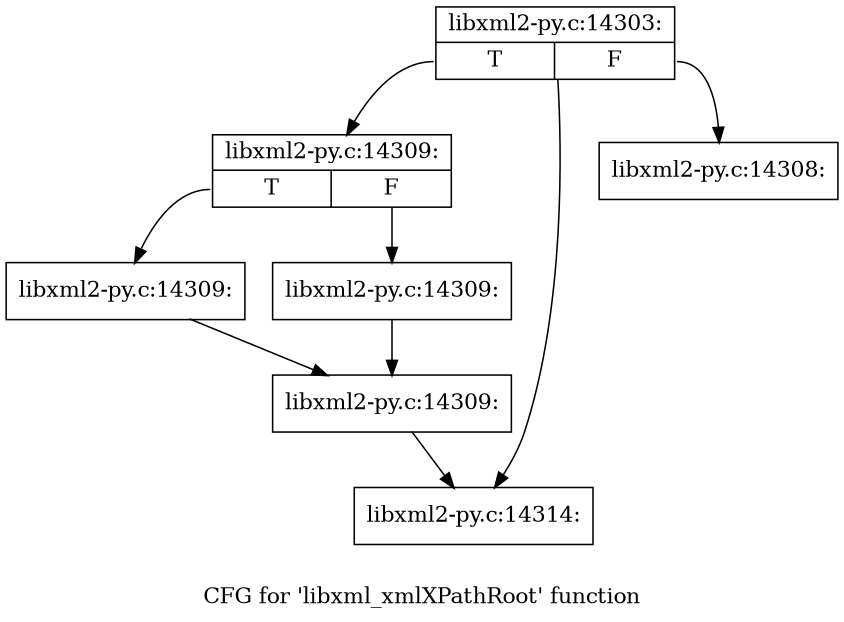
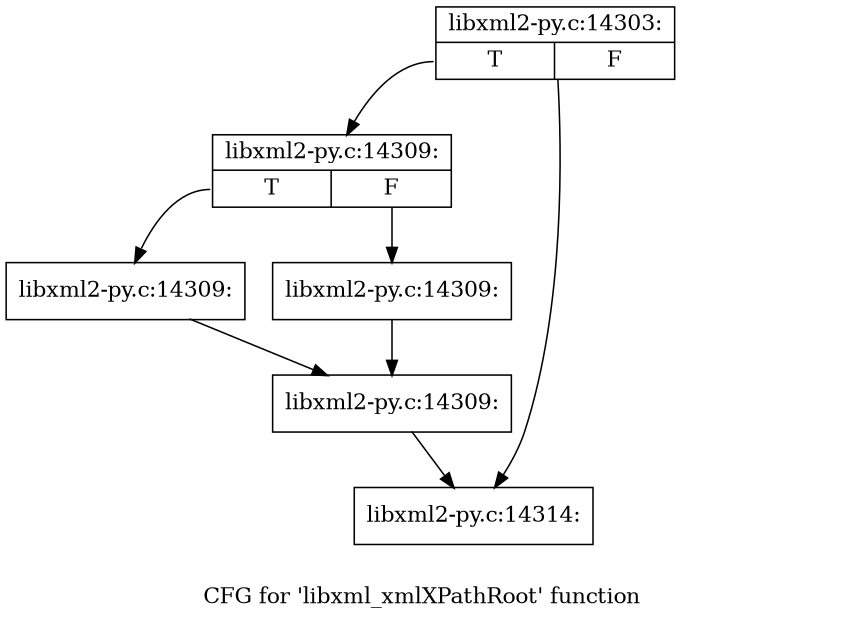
(719, 171) -> none
